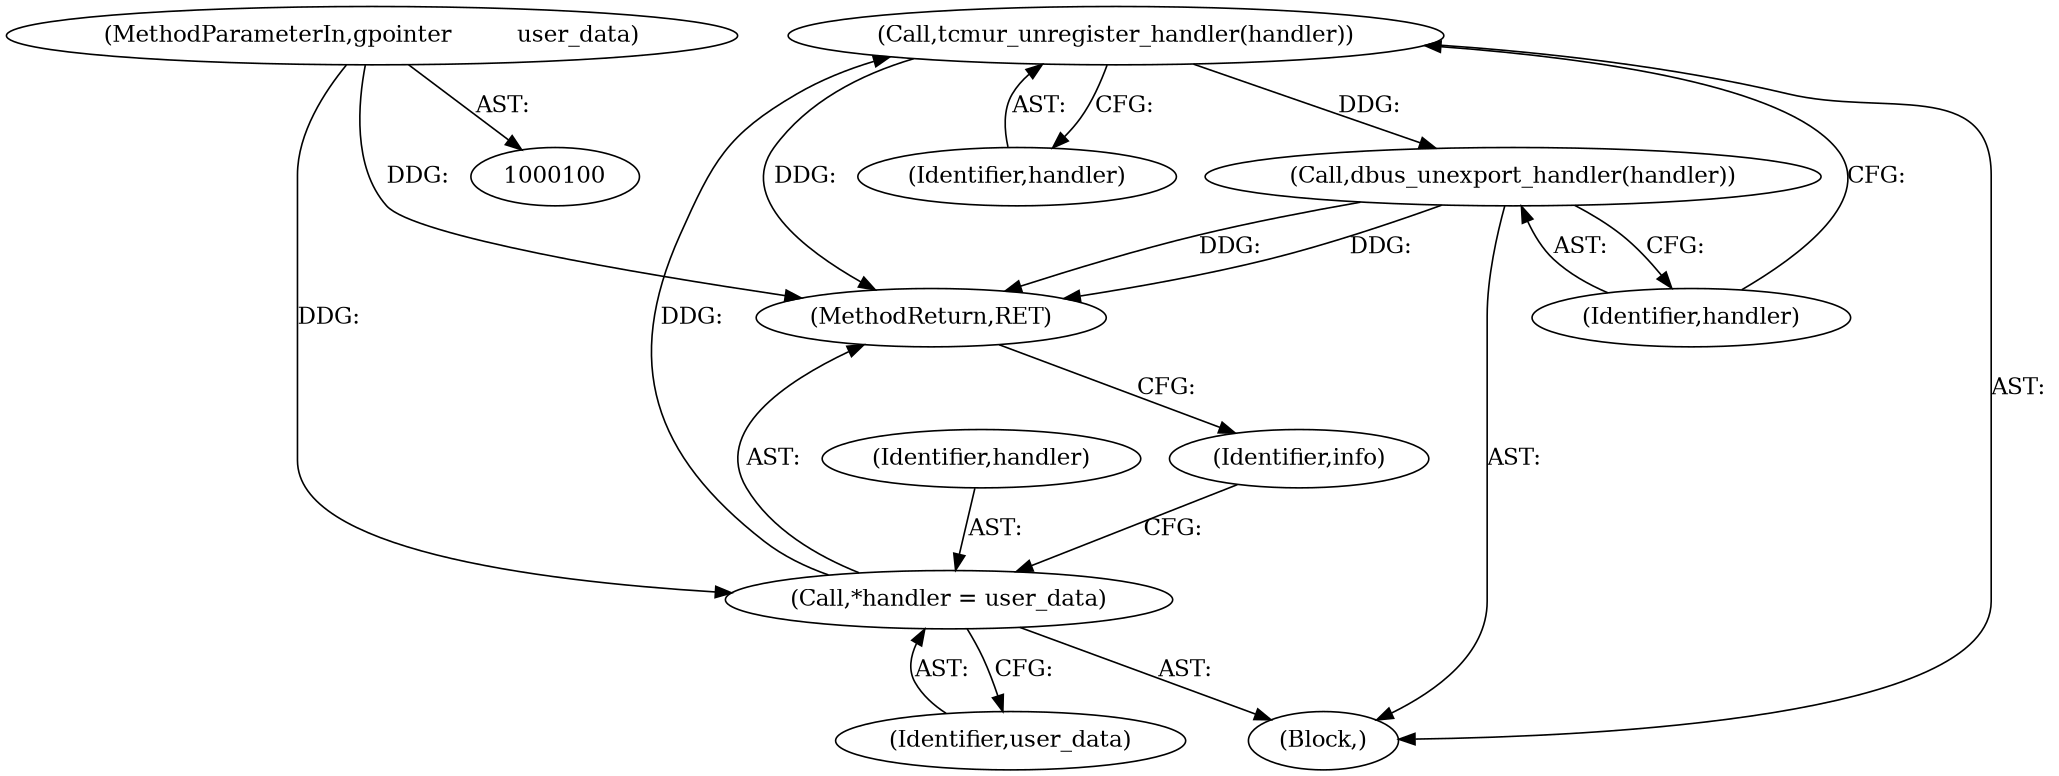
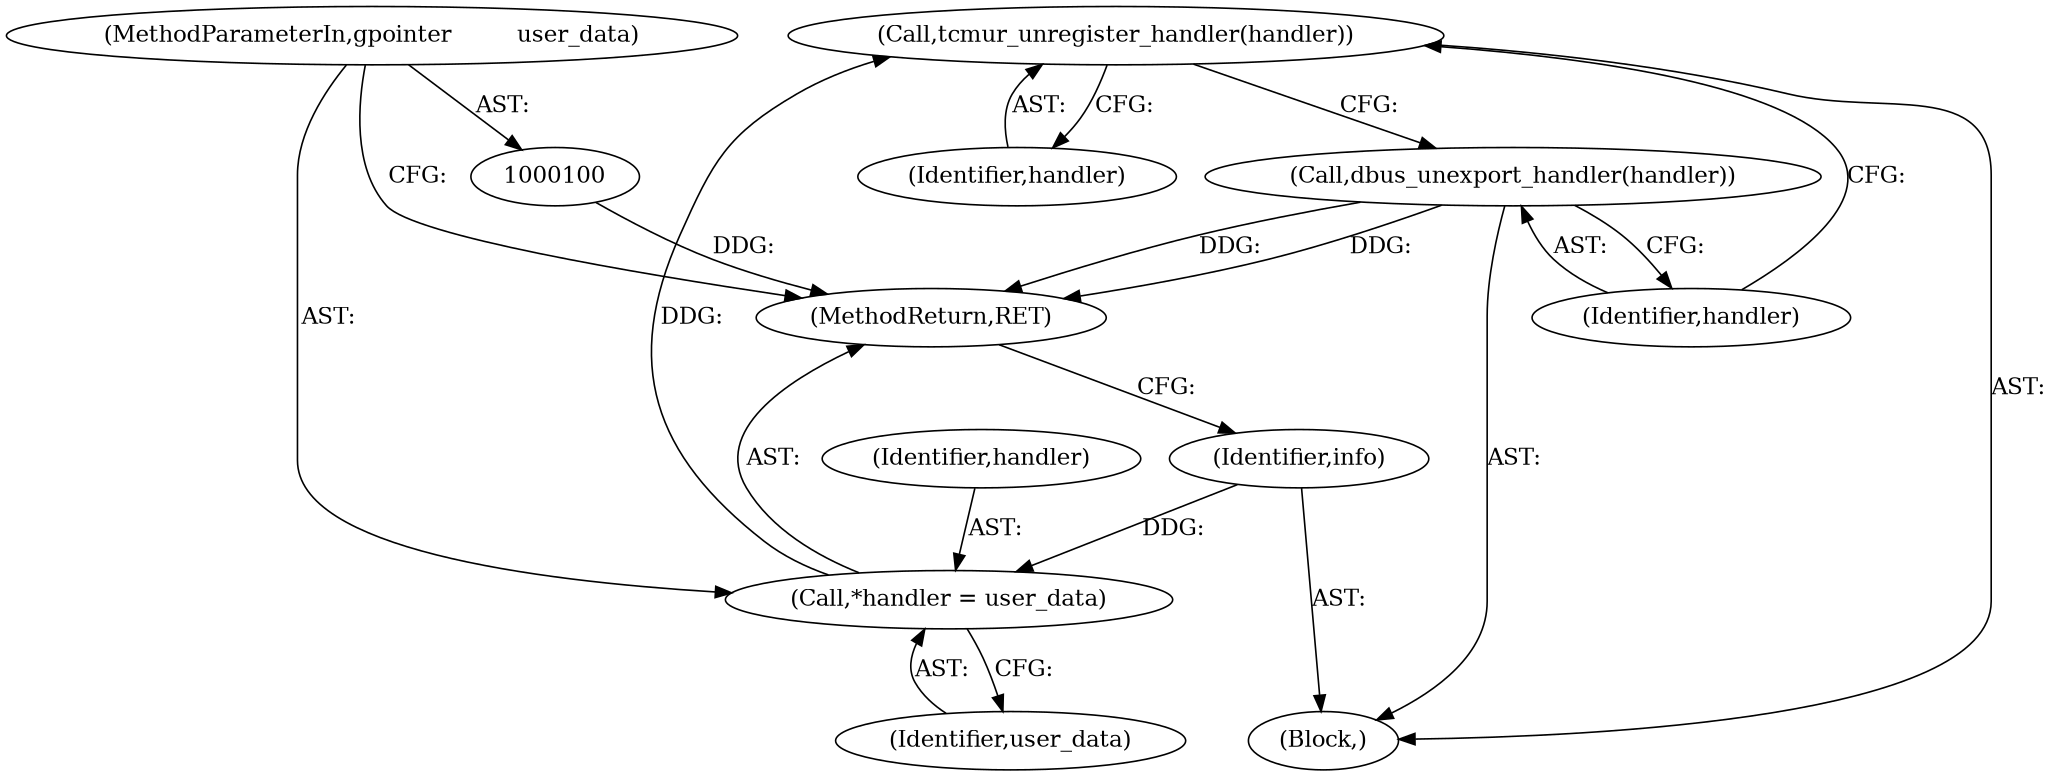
(1373, 106) -> (1373, 106)
(771, 153) -> (700, 255)
(421, 177) -> (421, 177)
(332, 318) -> (332, 318)
(1177, 529) -> (1177, 529)
(1138, 671) -> (1311, 591)
